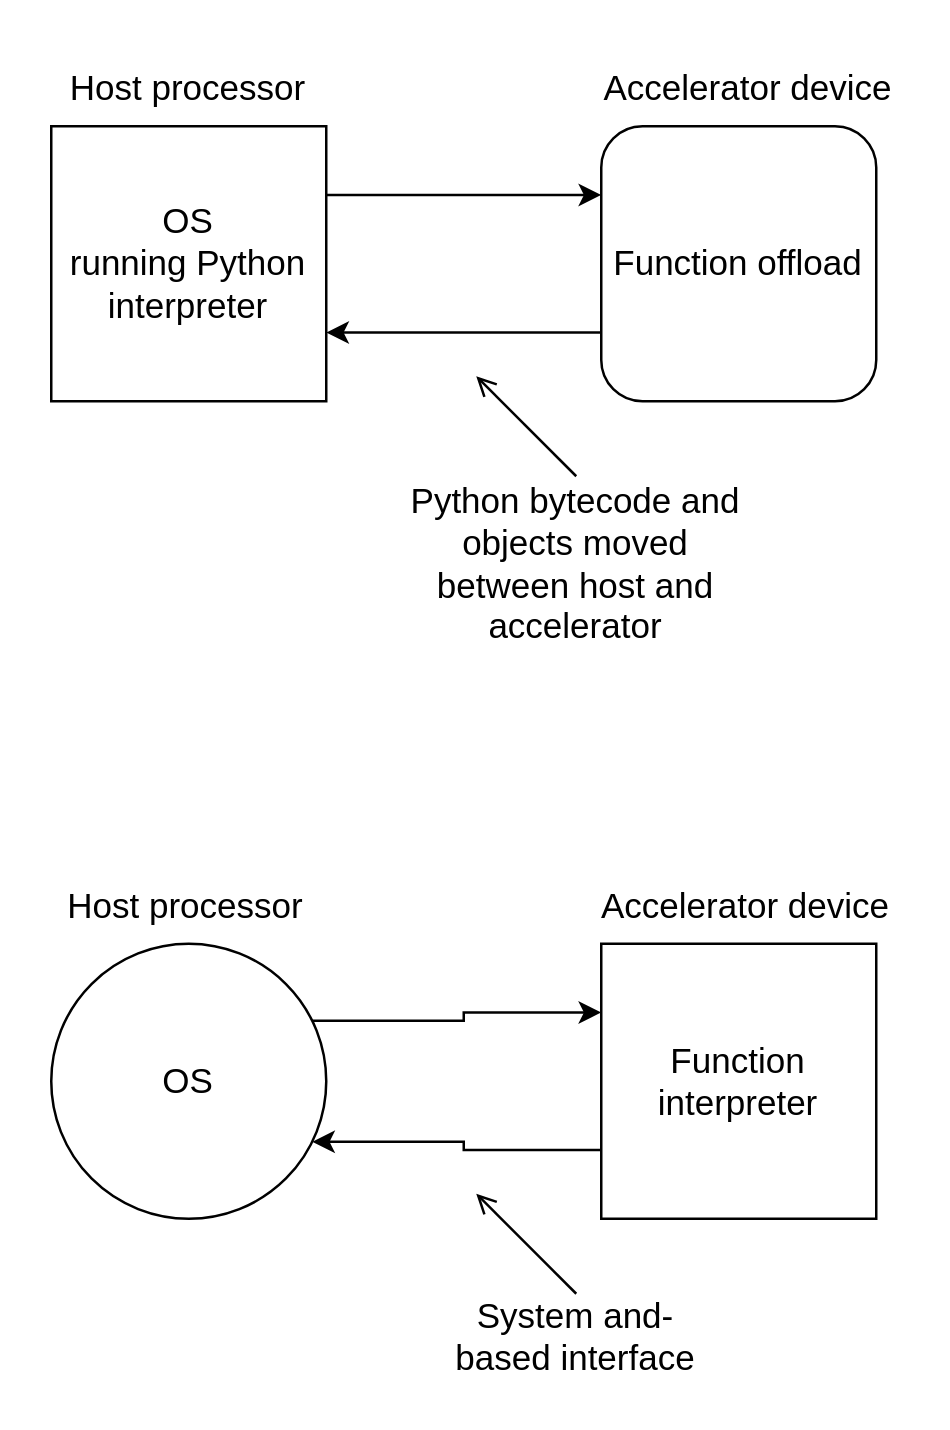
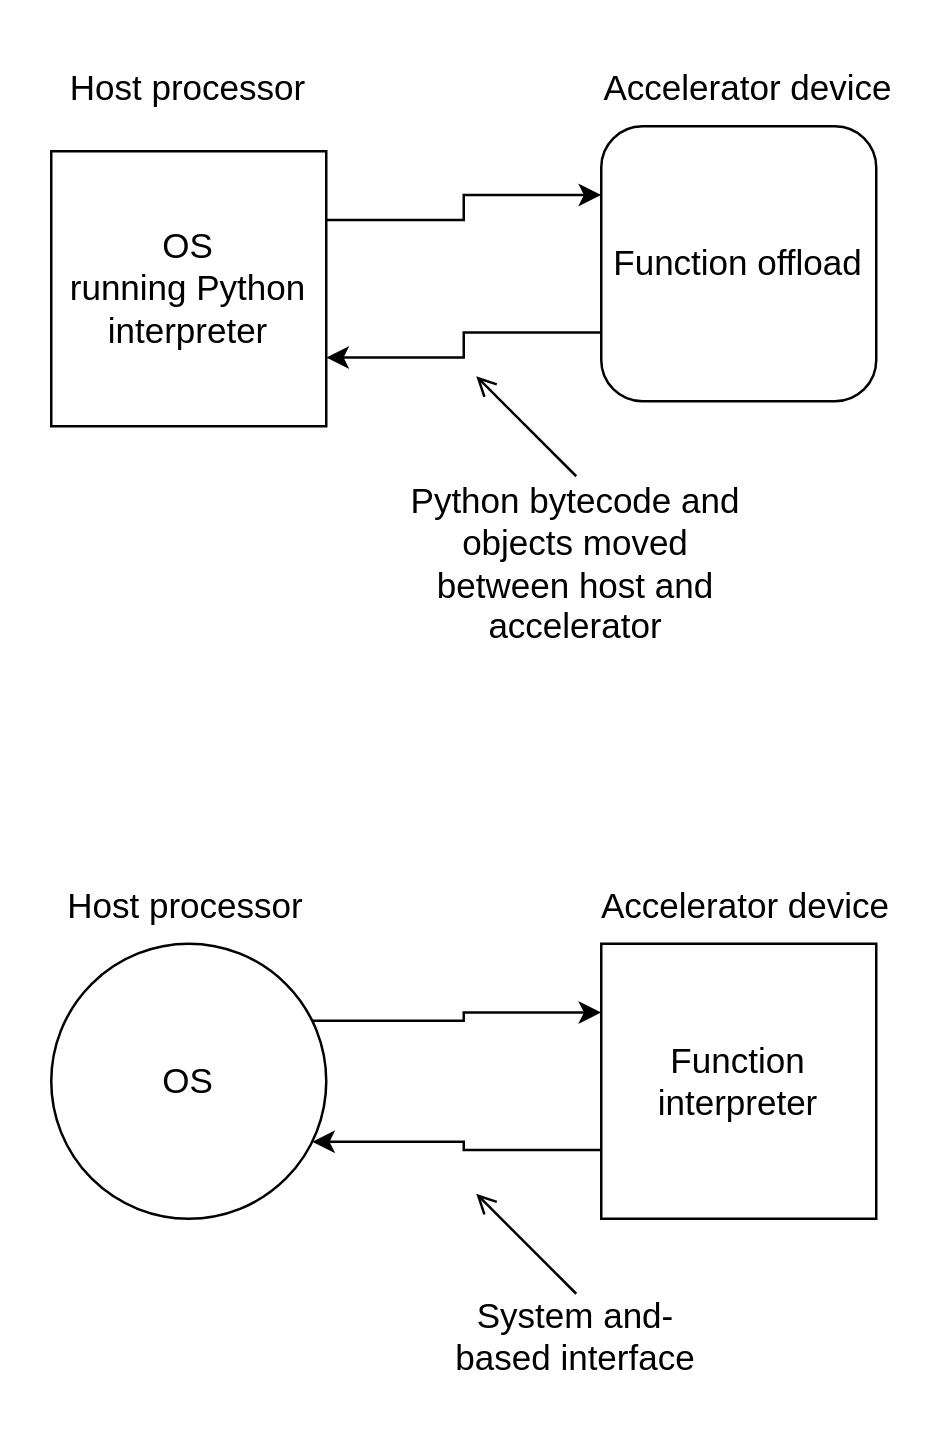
(189, 264) -> (189, 289)
